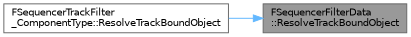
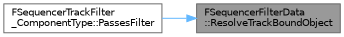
(116, 18) -> (83, 18)
